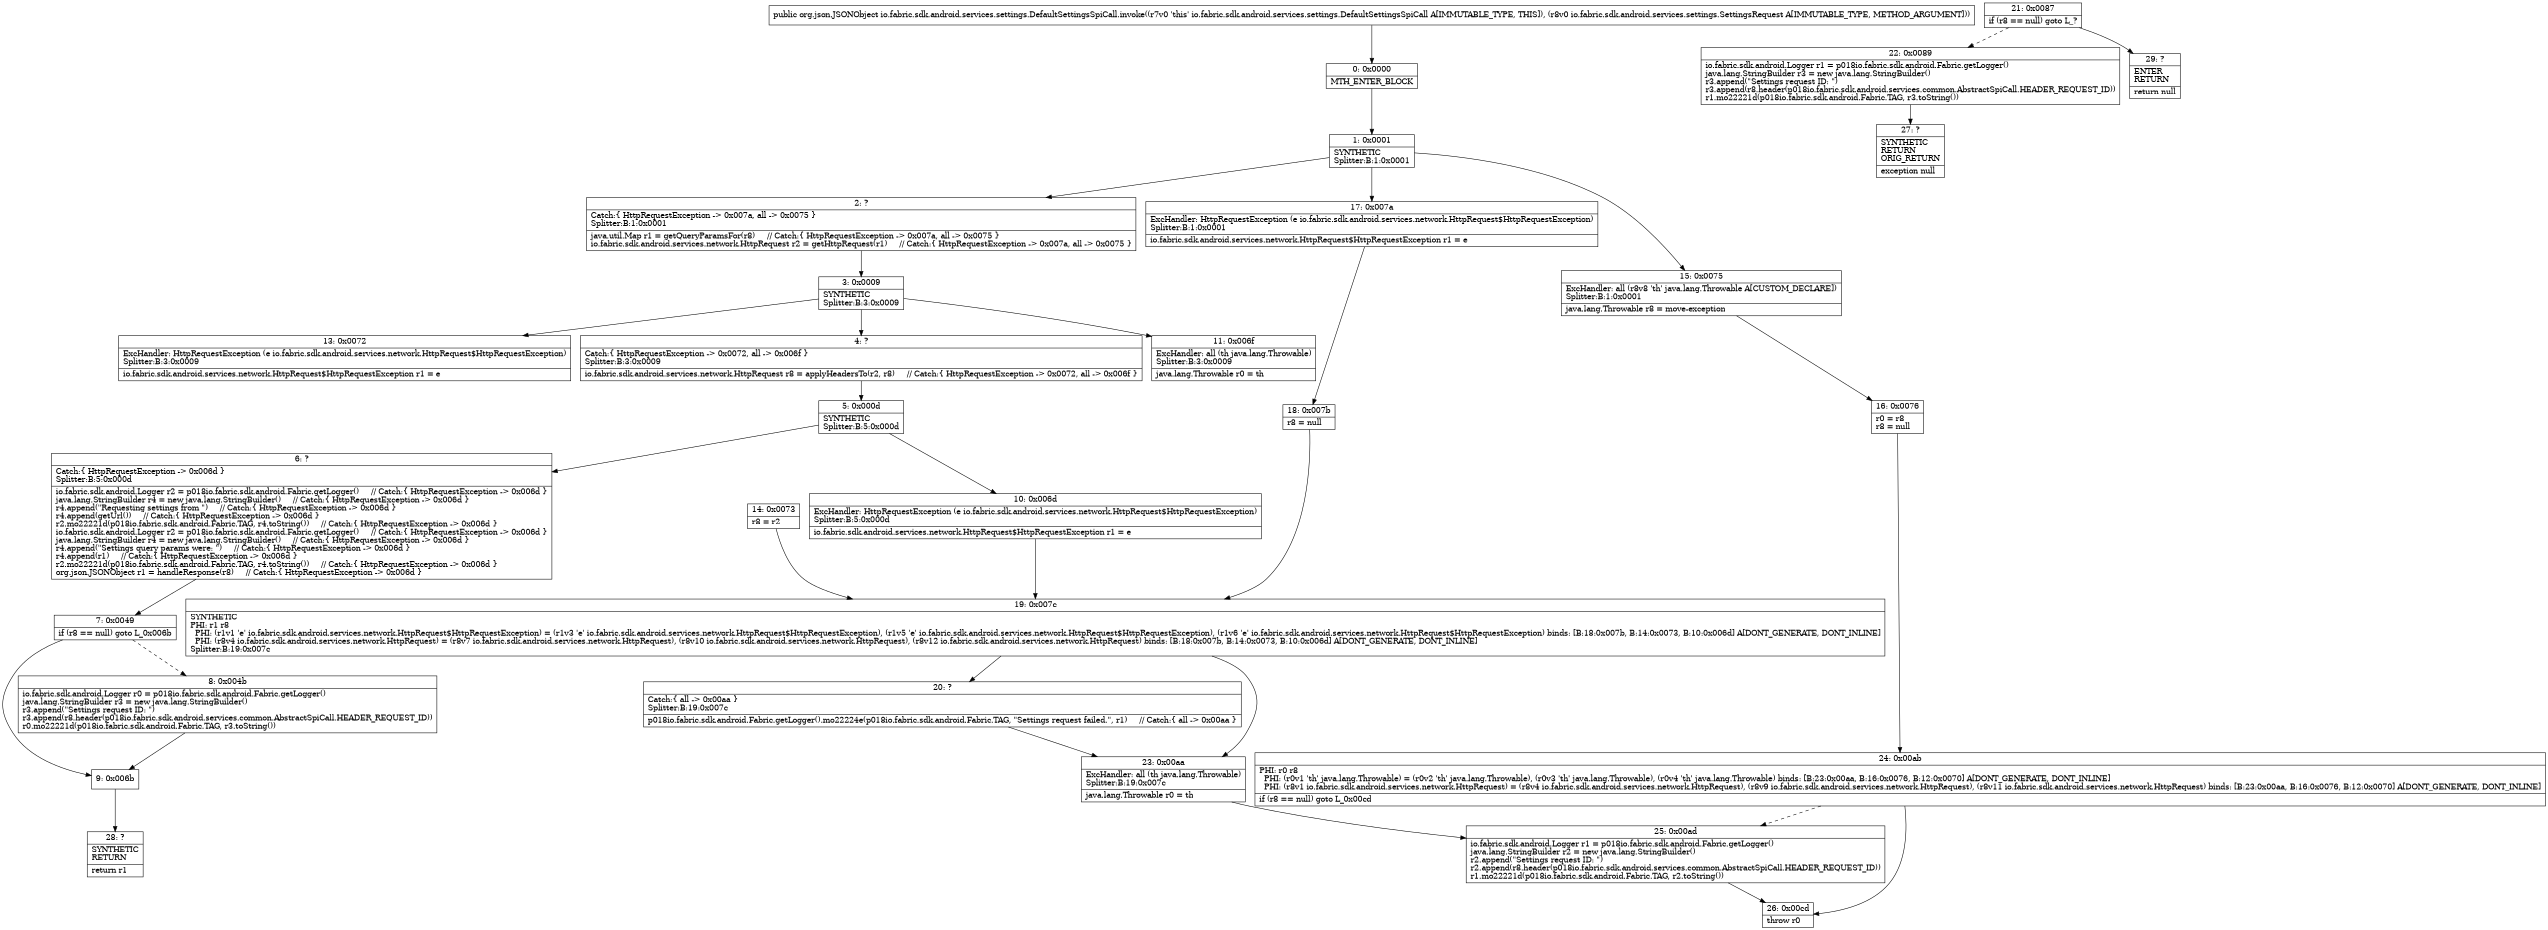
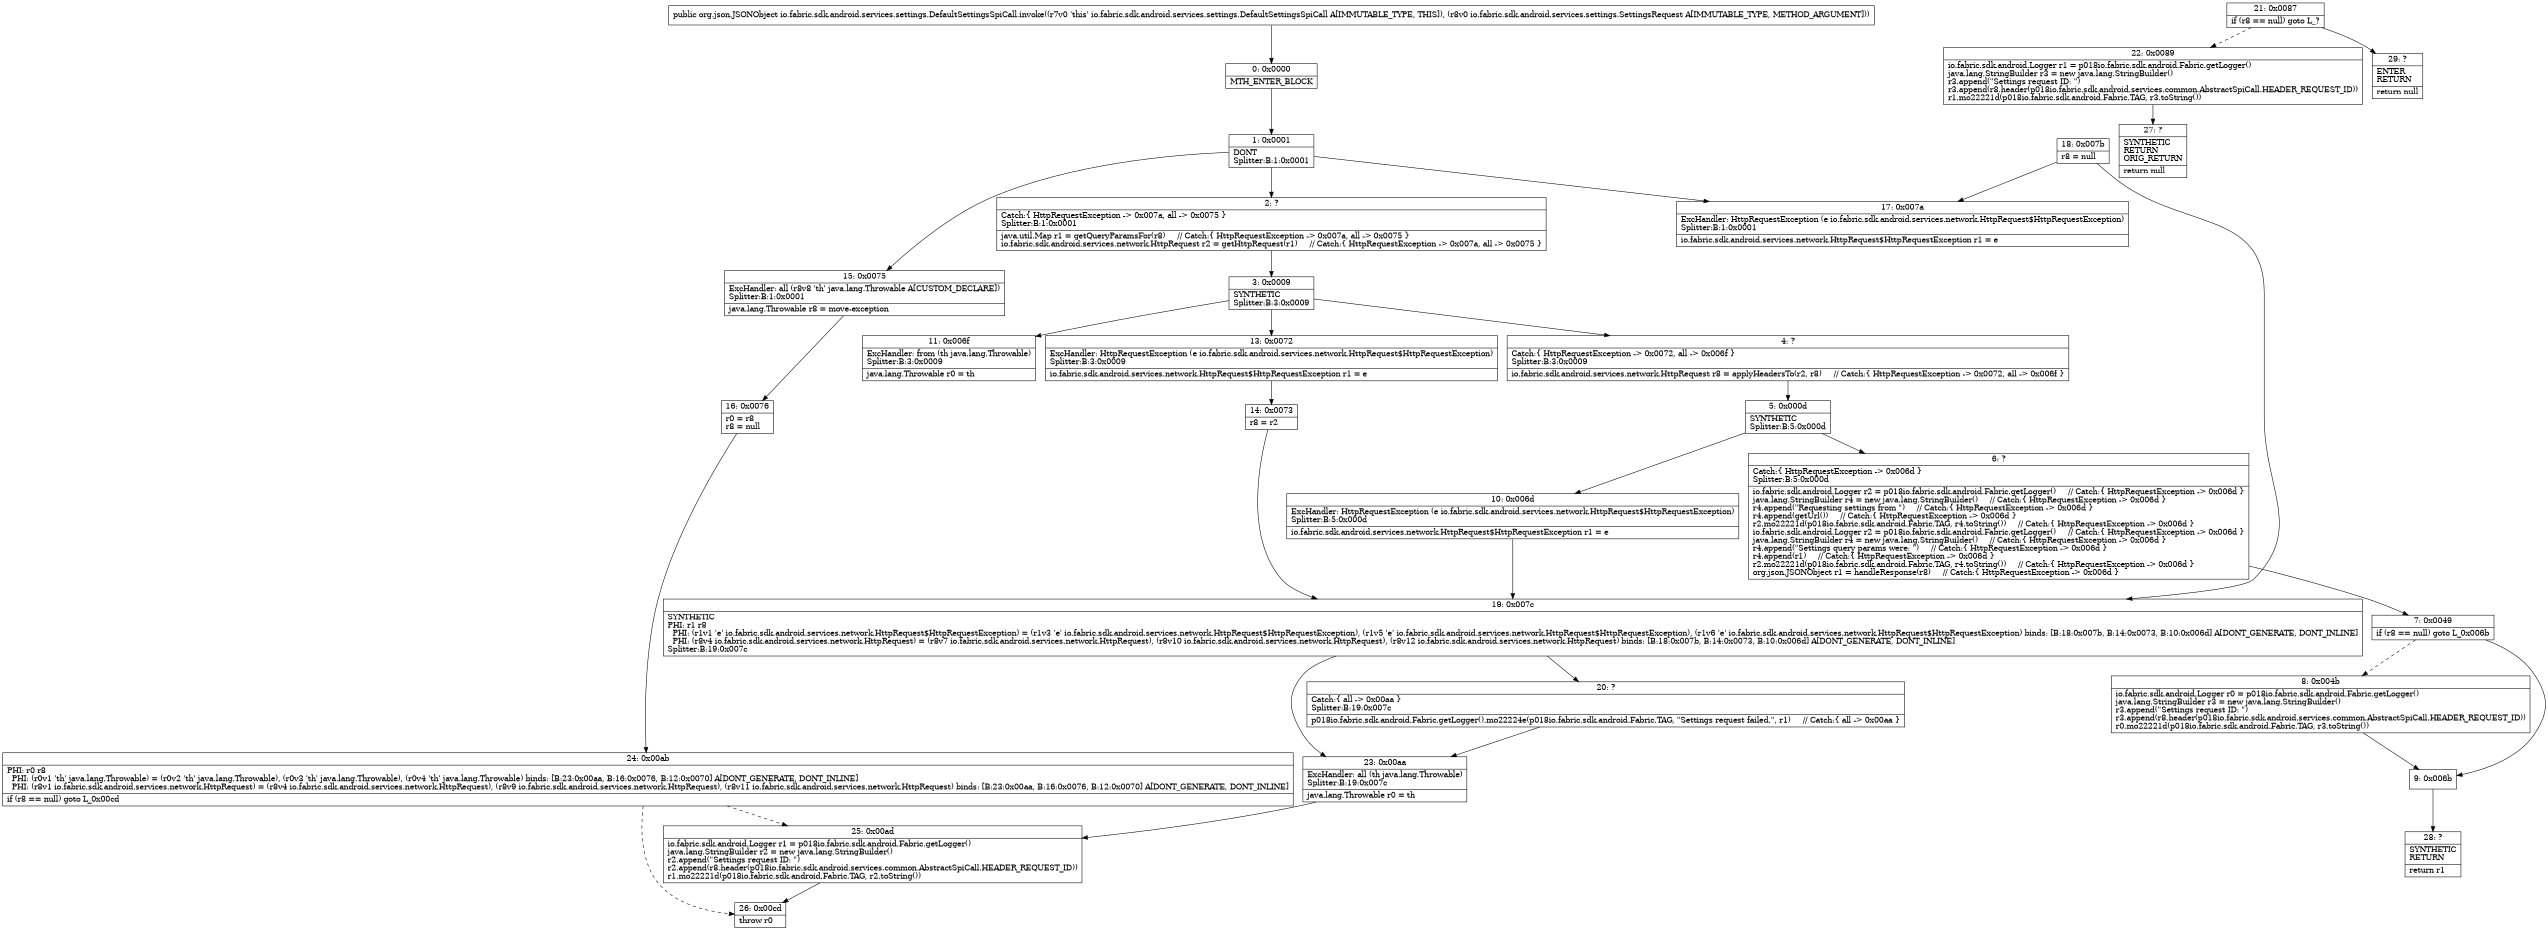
(1357, 153) -> (1245, 153)
(1908, 171) -> (2144, 171)
(1340, 323) -> (2010, 181)
(1234, 354) -> (949, 354)
none -> (1271, 390)
(1890, 882) -> (658, 883)
